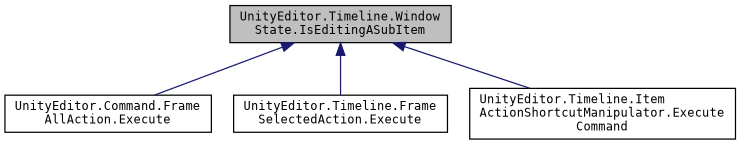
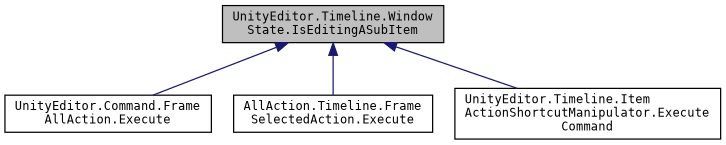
(341, 114) -> (333, 114)
